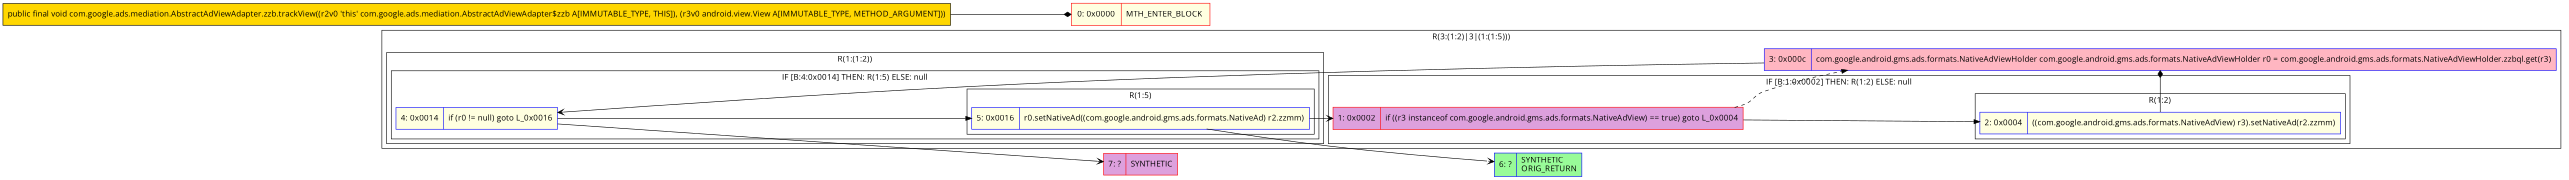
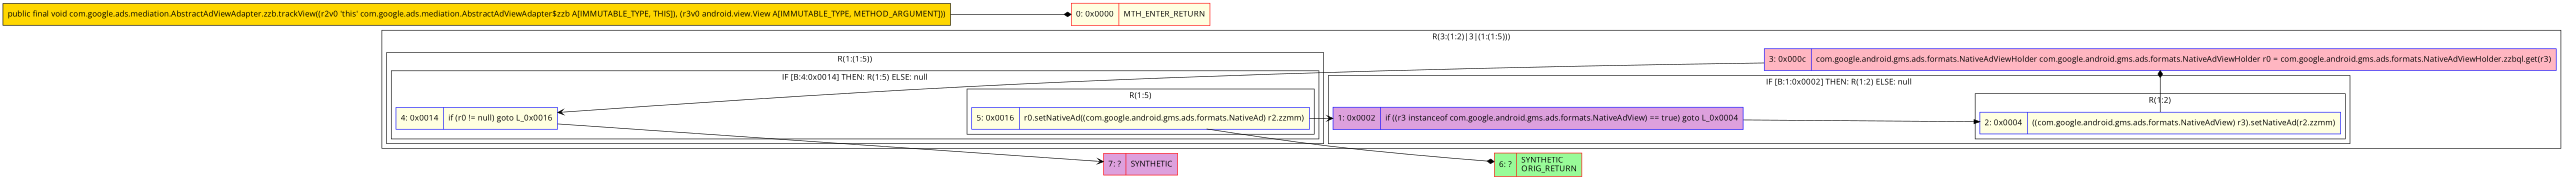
(1164, 14) -> (1164, 14)
(855, 59) -> (855, 59)
(1786, 85) -> none
(762, 118) -> none
(1538, 118) -> (1538, 118)
(1389, 152) -> (1389, 152)
(1538, 165) -> (1538, 165)
